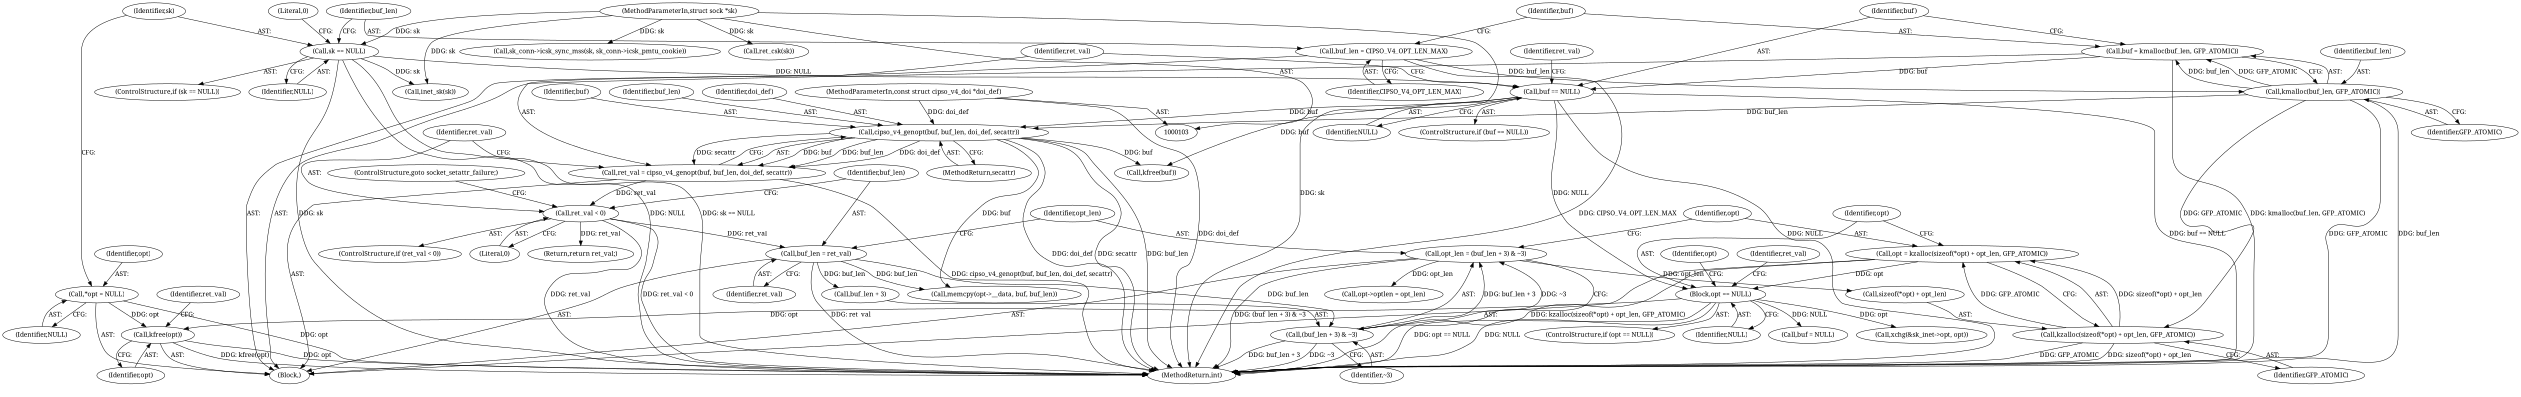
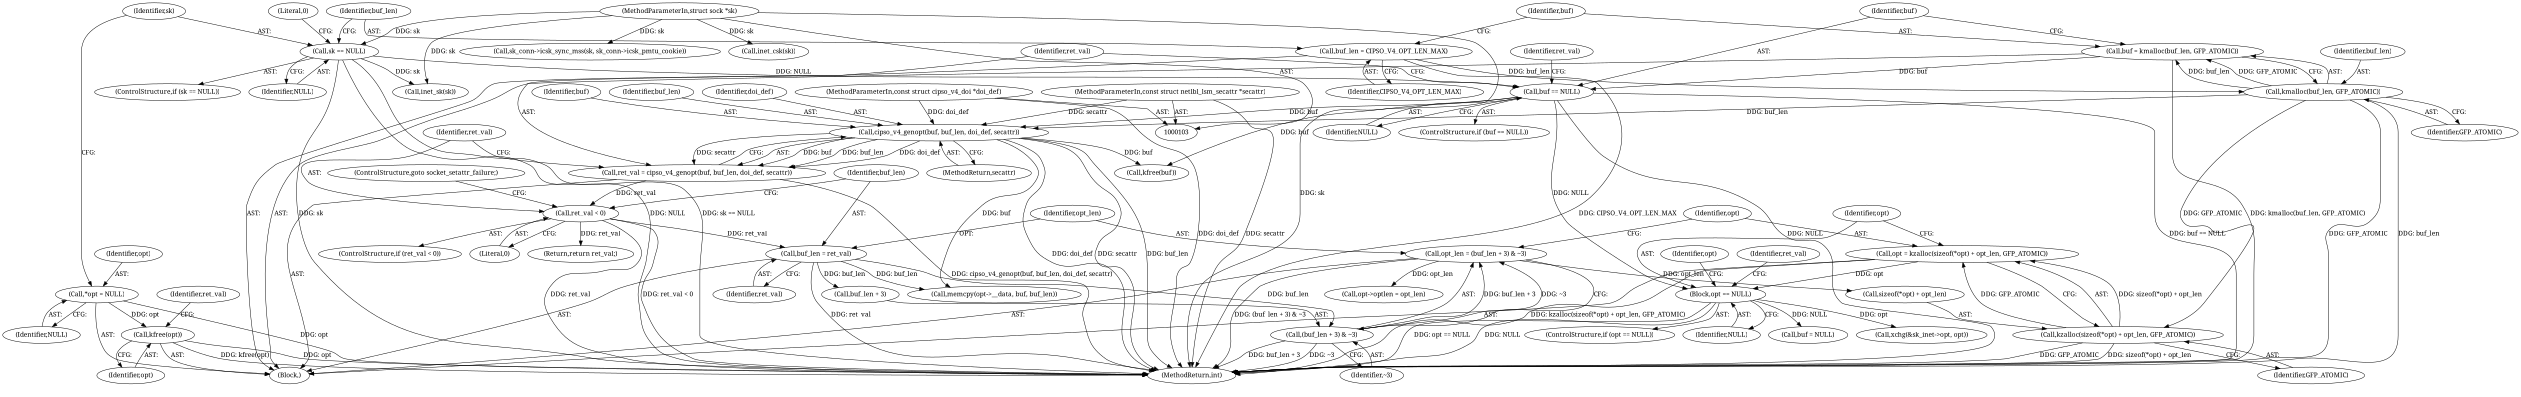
(769, 52) -> (769, 52)
none -> (1170, 92)
(967, 234) -> (967, 234)
(935, 309) -> none
